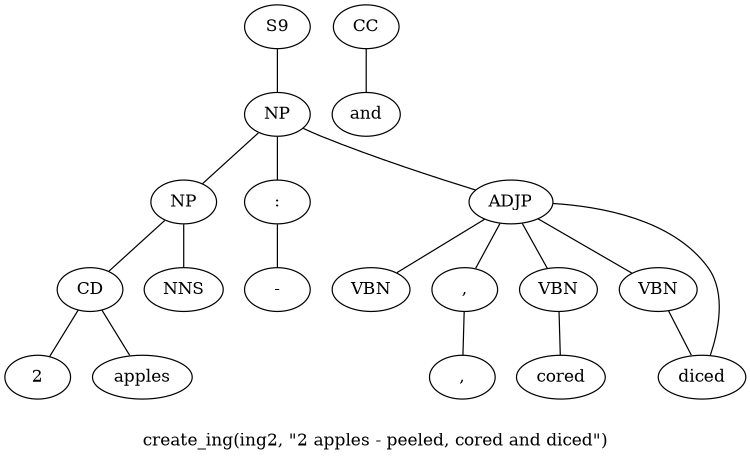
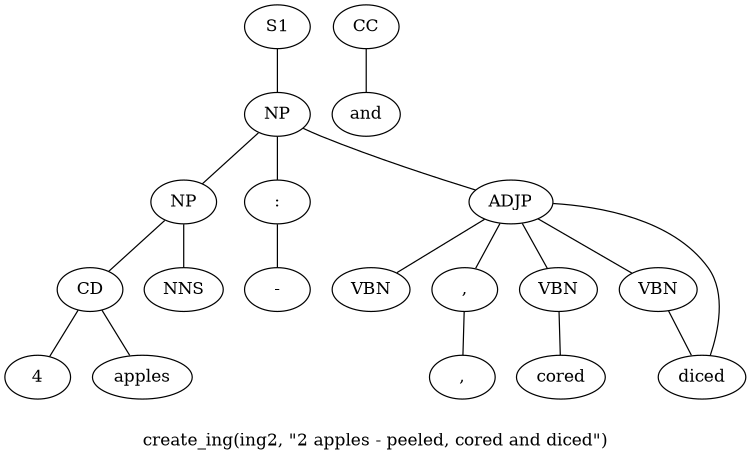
(277, 27) -> (277, 27)
(38, 377) -> (38, 377)
